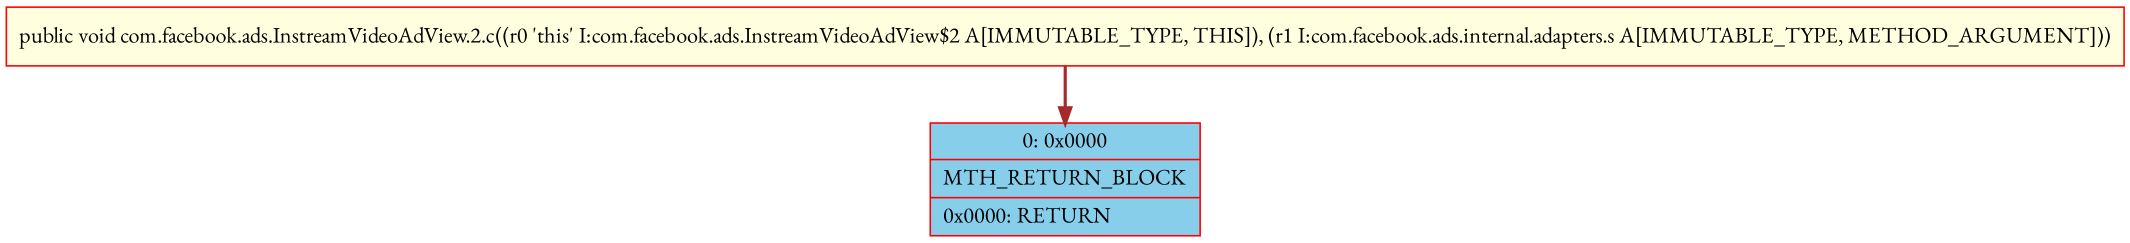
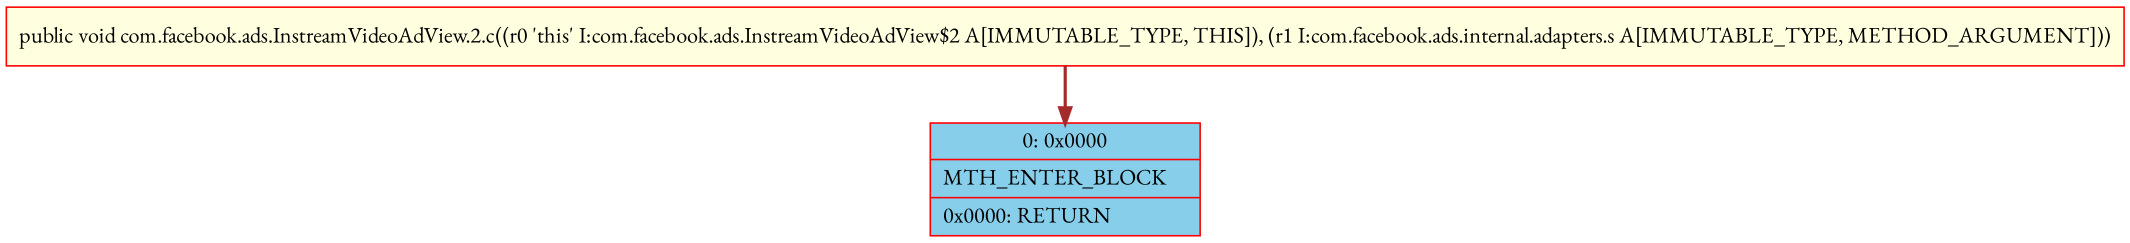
(1065, 178) -> (1056, 178)
